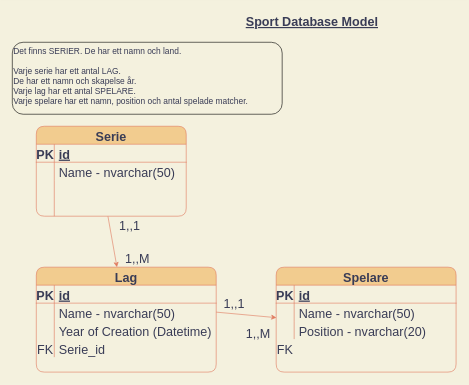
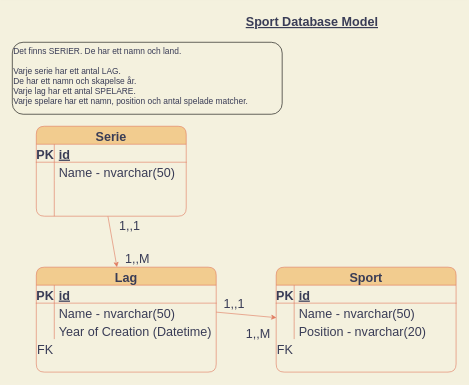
(366, 278) -> (366, 278)
(135, 348) -> none
